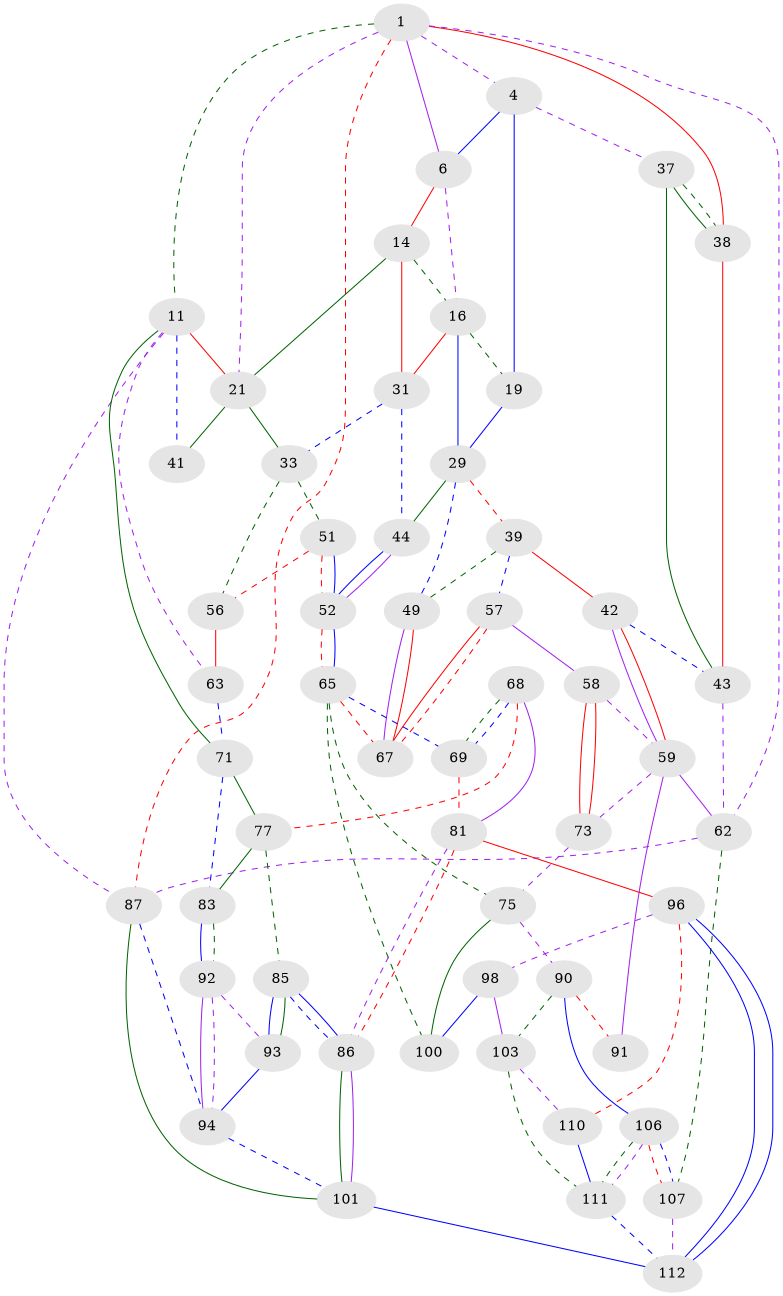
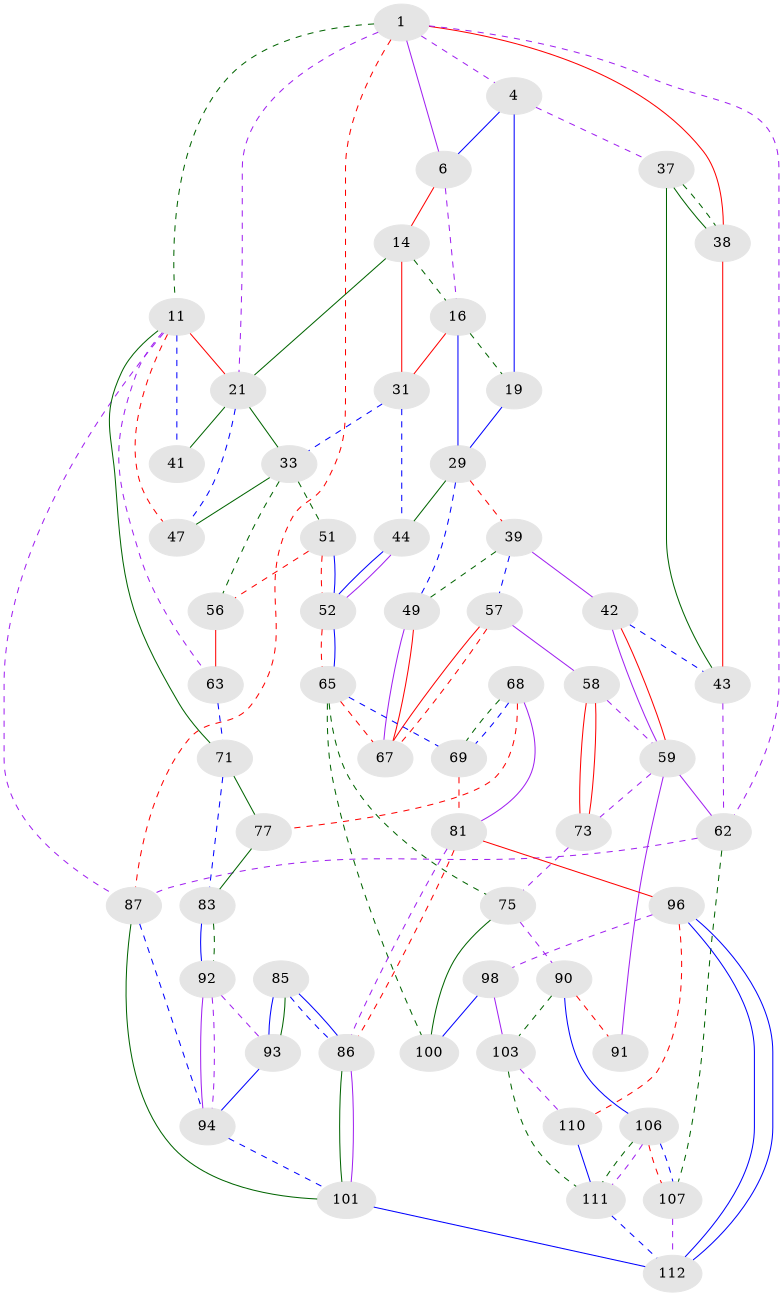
none -> (177, 538)
(562, 575) -> (562, 575)
(272, 906) -> none
